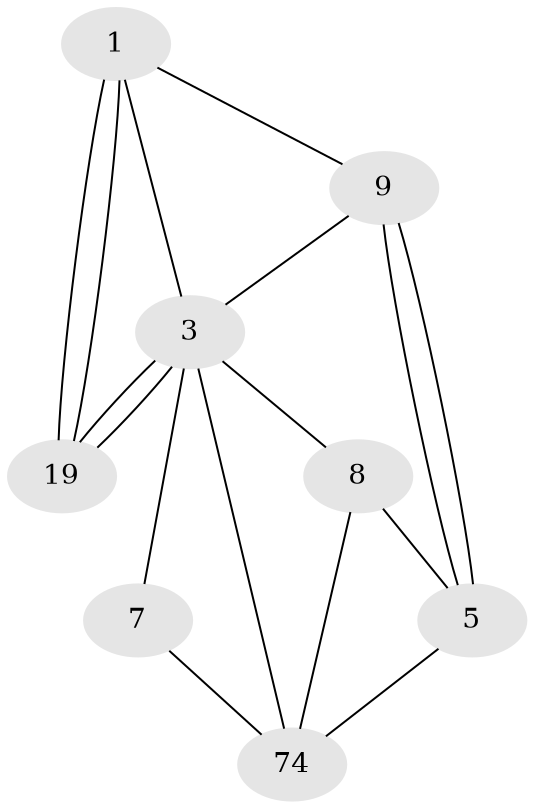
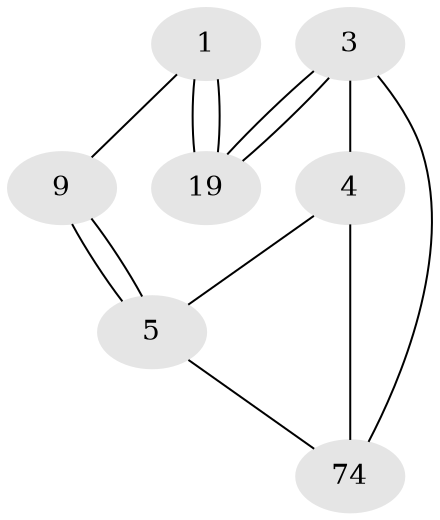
(153, 188) -> none
(287, 260) -> none
(358, 476) -> (350, 188)
(138, 620) -> none
